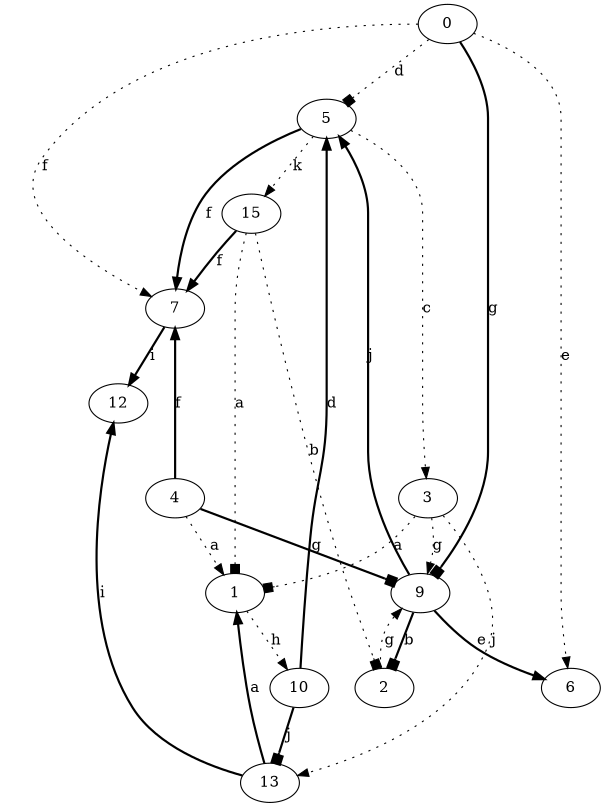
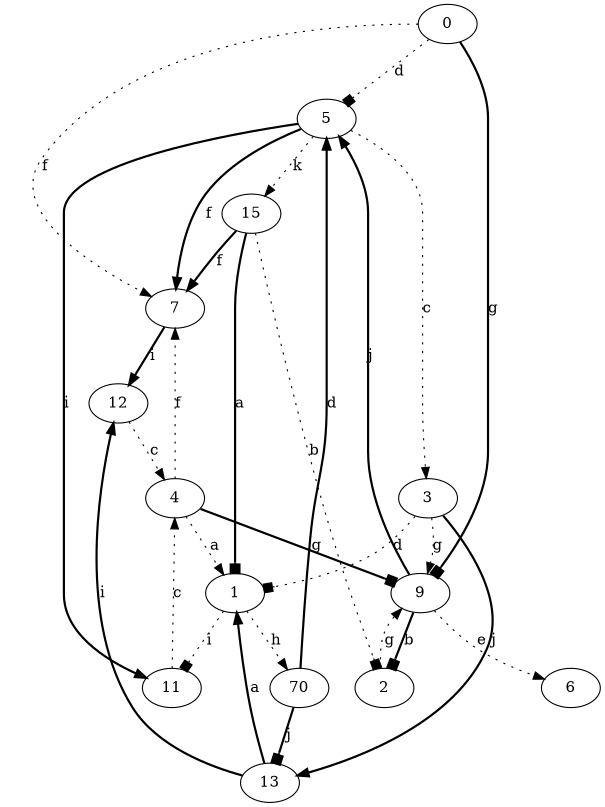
(561, 323) -> none
(235, 397) -> (235, 397)
(175, 409) -> (175, 409)
none -> (144, 446)
(398, 546) -> (398, 546)
(477, 649) -> (477, 649)
(466, 681) -> (466, 681)
none -> (172, 688)
(299, 688) -> (299, 688)
